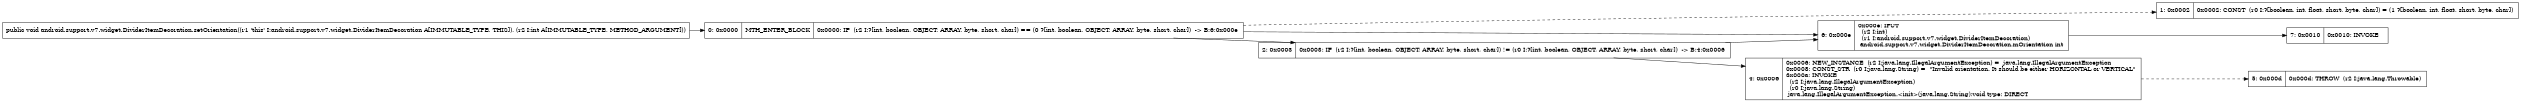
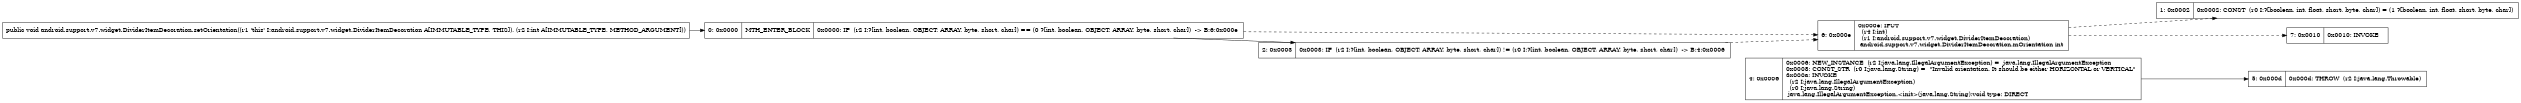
(1698, 18) -> (2141, 23)
(1873, 32) -> (1873, 32)
(1529, 33) -> (1529, 33)
(2176, 35) -> (2176, 35)
(1769, 41) -> (1769, 41)
(1677, 62) -> none
(2193, 79) -> (2193, 79)
